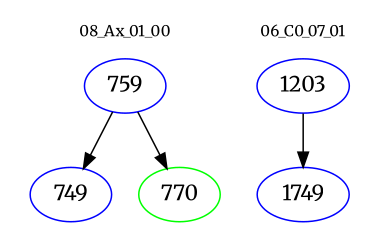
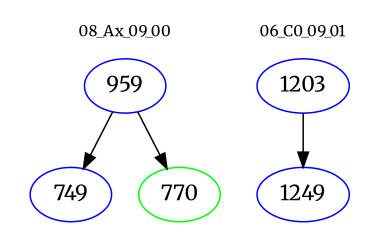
(125, 32) -> (125, 32)
(303, 32) -> (303, 32)
(125, 86) -> (125, 86)
(303, 195) -> (303, 195)
